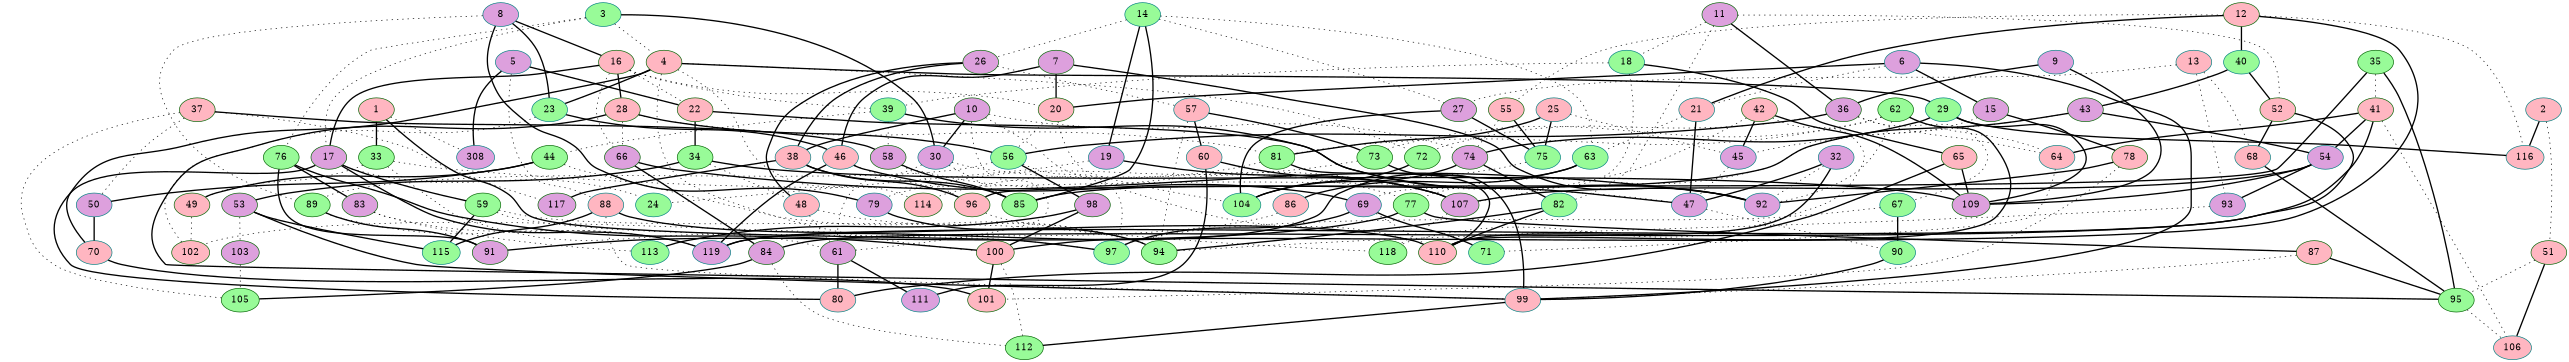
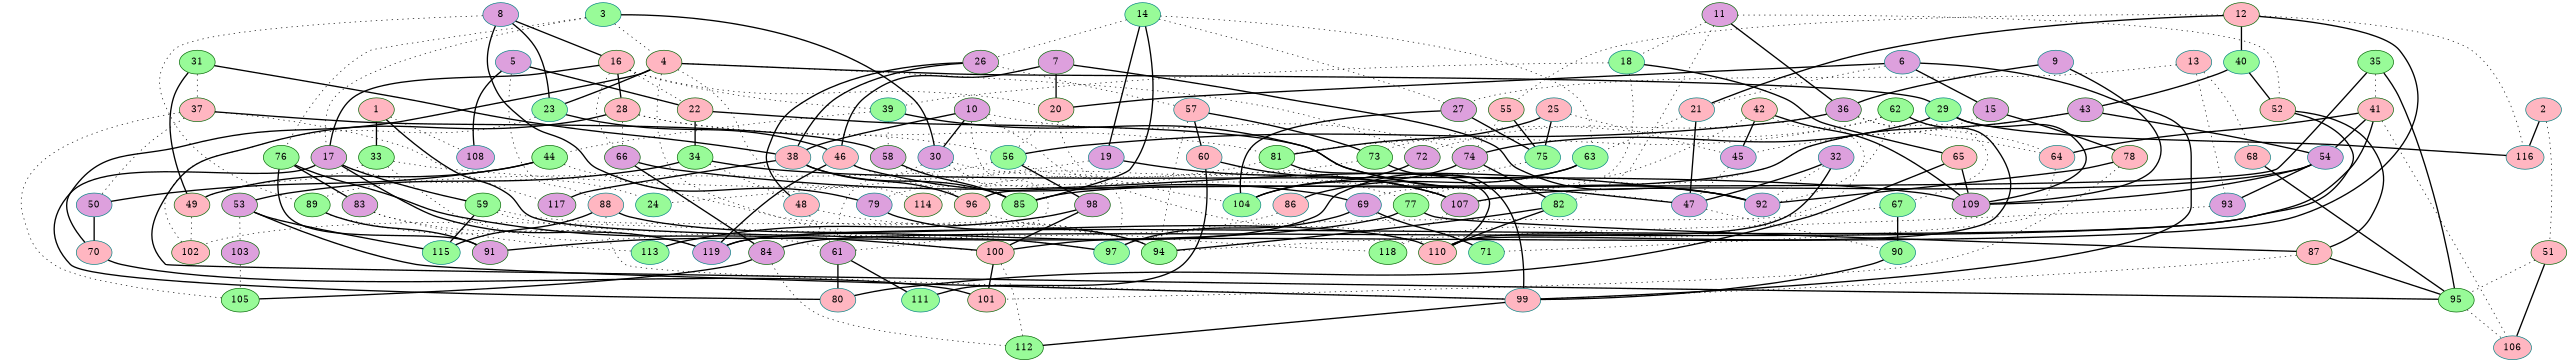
none -> (197, 62)
(815, 134) -> (815, 134)
(2265, 134) -> (2379, 160)
(476, 157) -> (476, 157)
(1422, 157) -> (1422, 157)
(921, 300) -> (921, 300)
